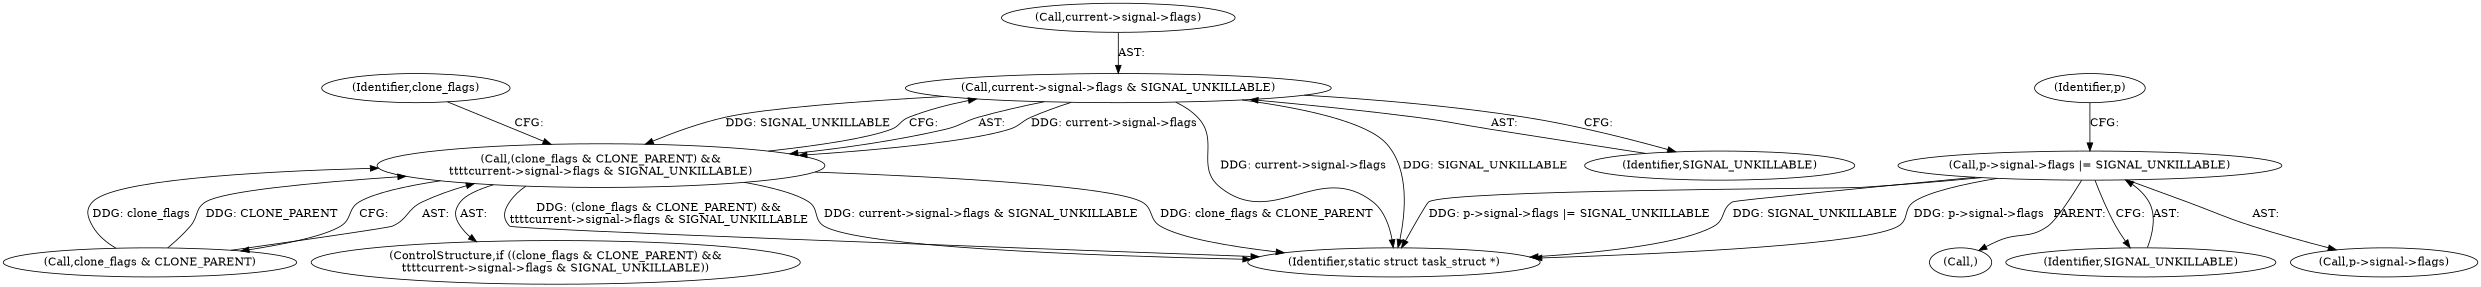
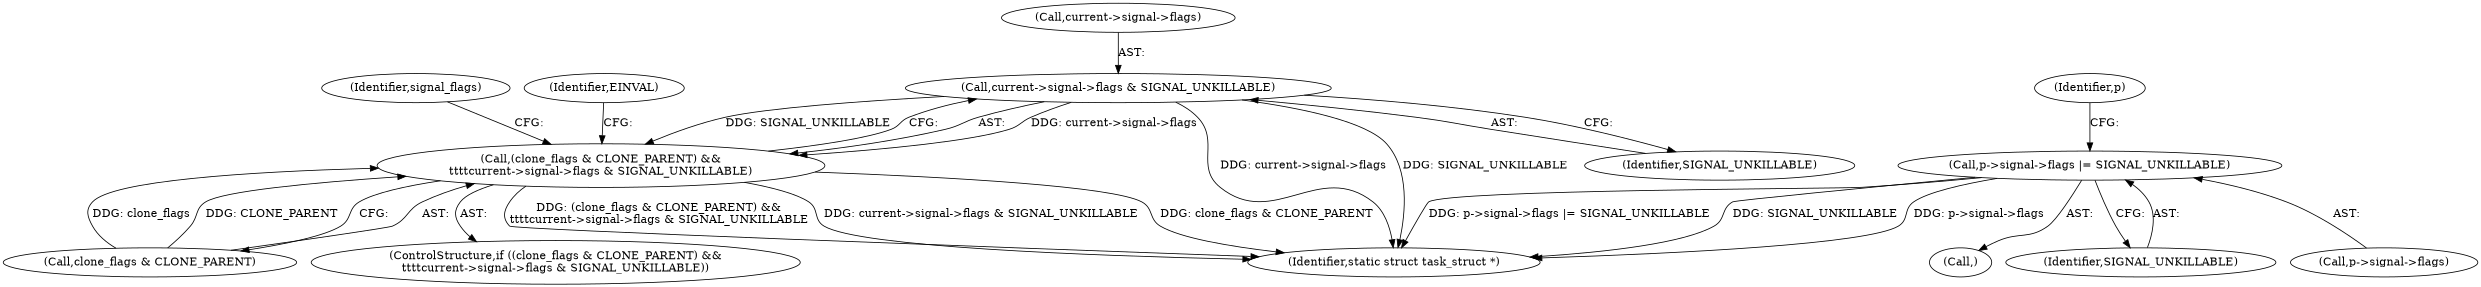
(416, 88) -> (416, 88)
none -> (604, 88)
(2082, 214) -> (2082, 214)
(2227, 217) -> (2289, 203)
